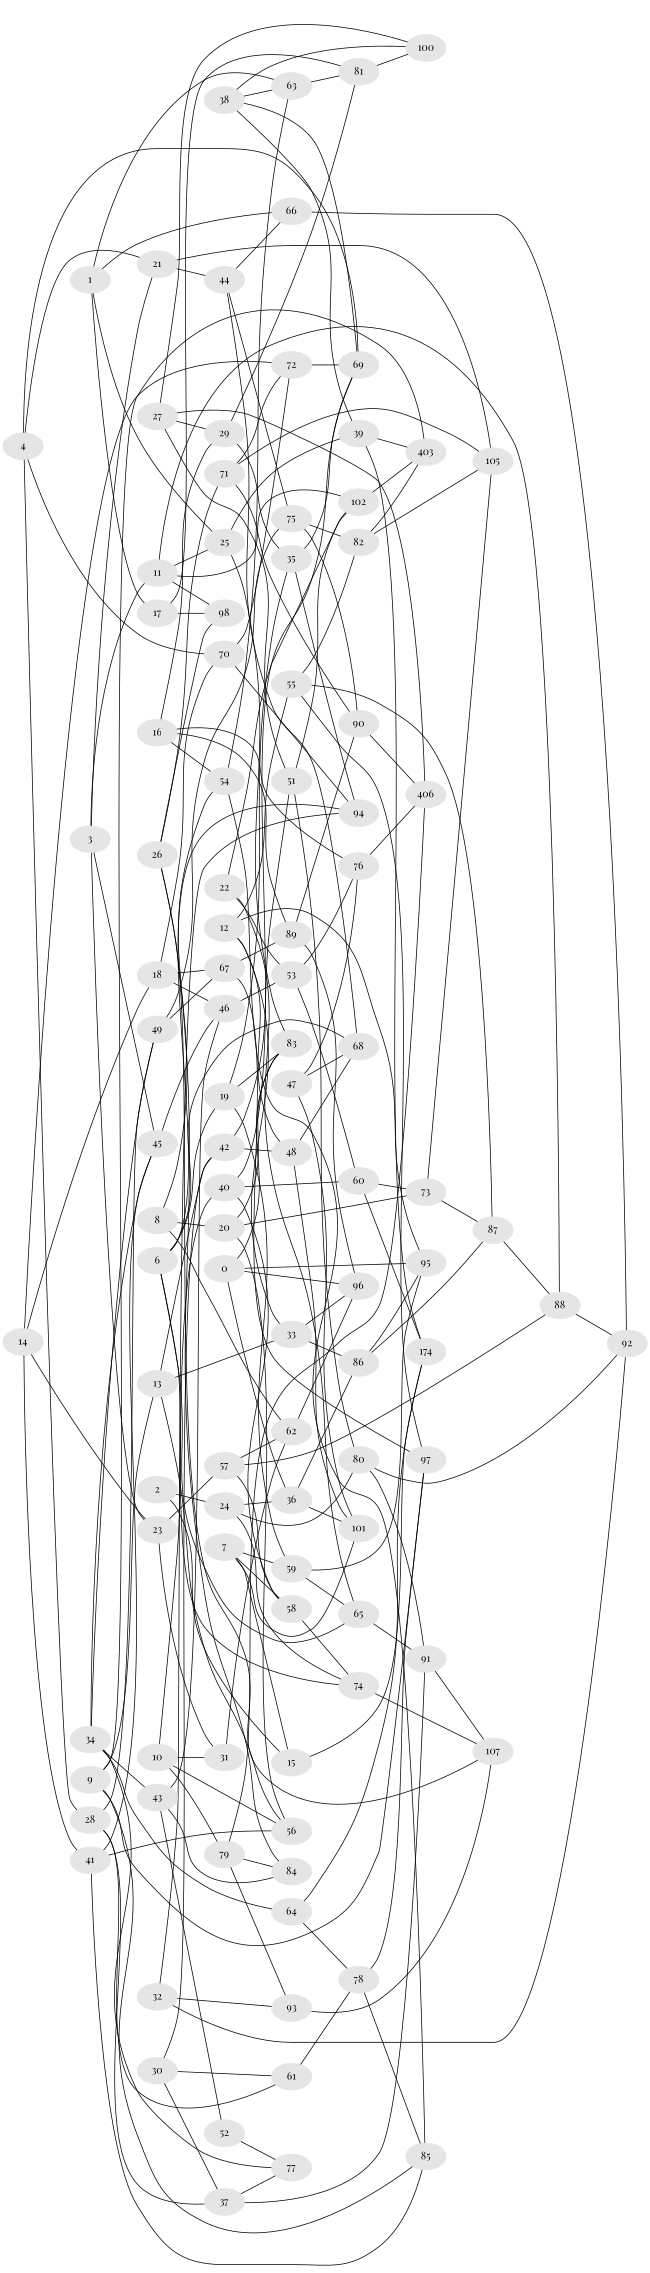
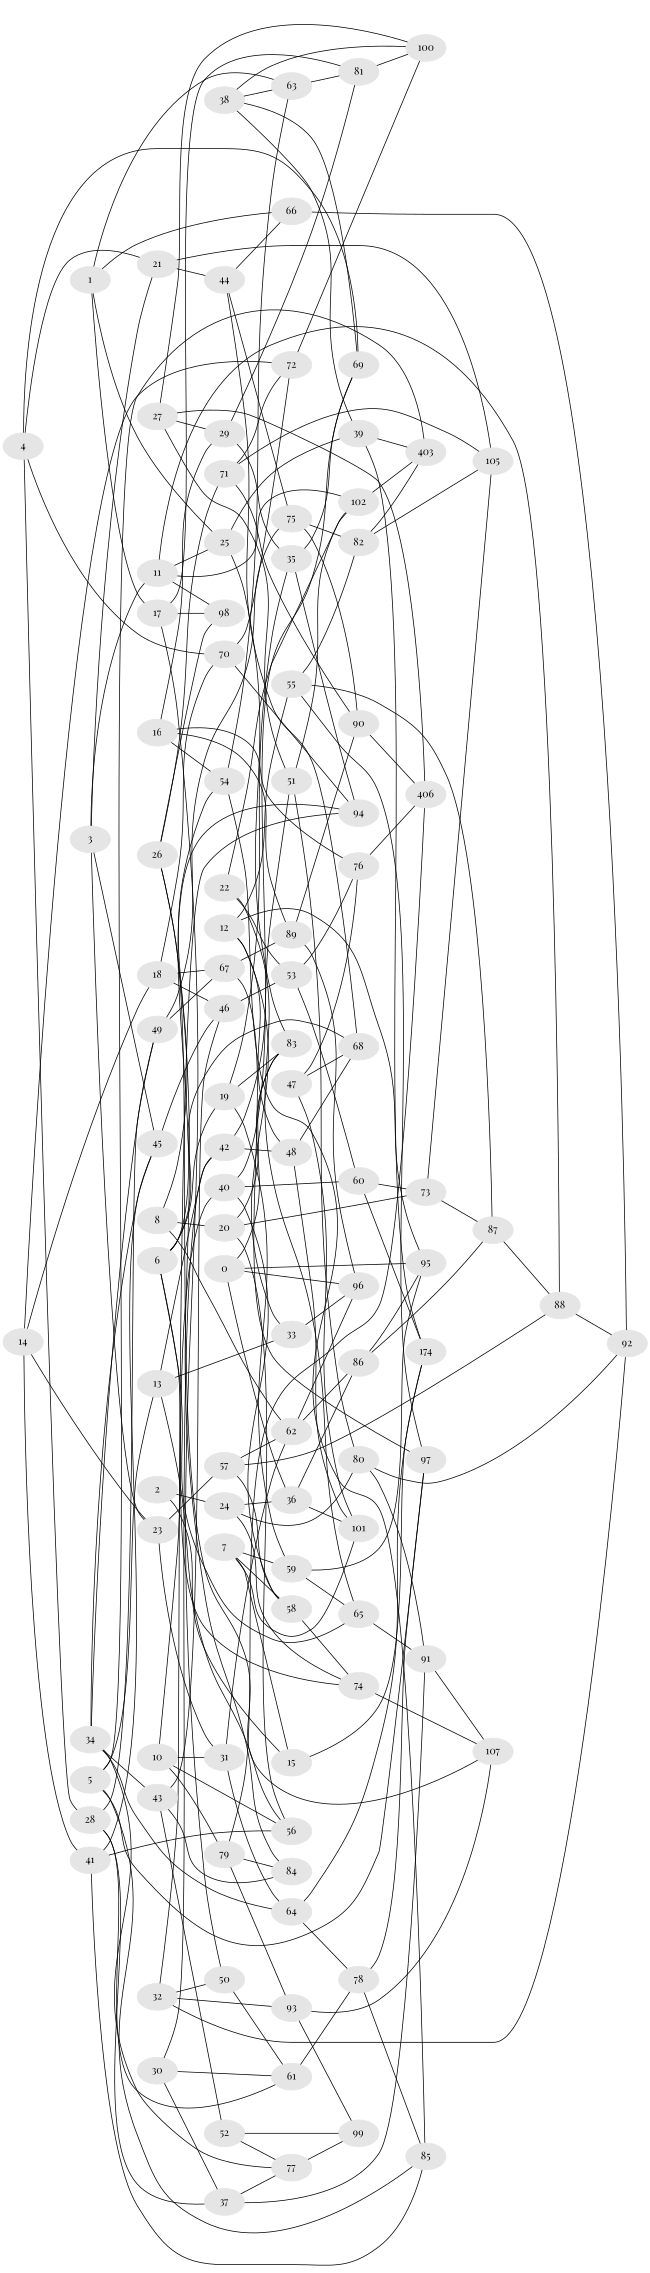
(325, 365) -> (359, 207)
(325, 1349) -> (331, 1391)
(90, 1780) -> (90, 1780)
none -> (247, 1839)
none -> (224, 1980)
none -> (359, 2133)
